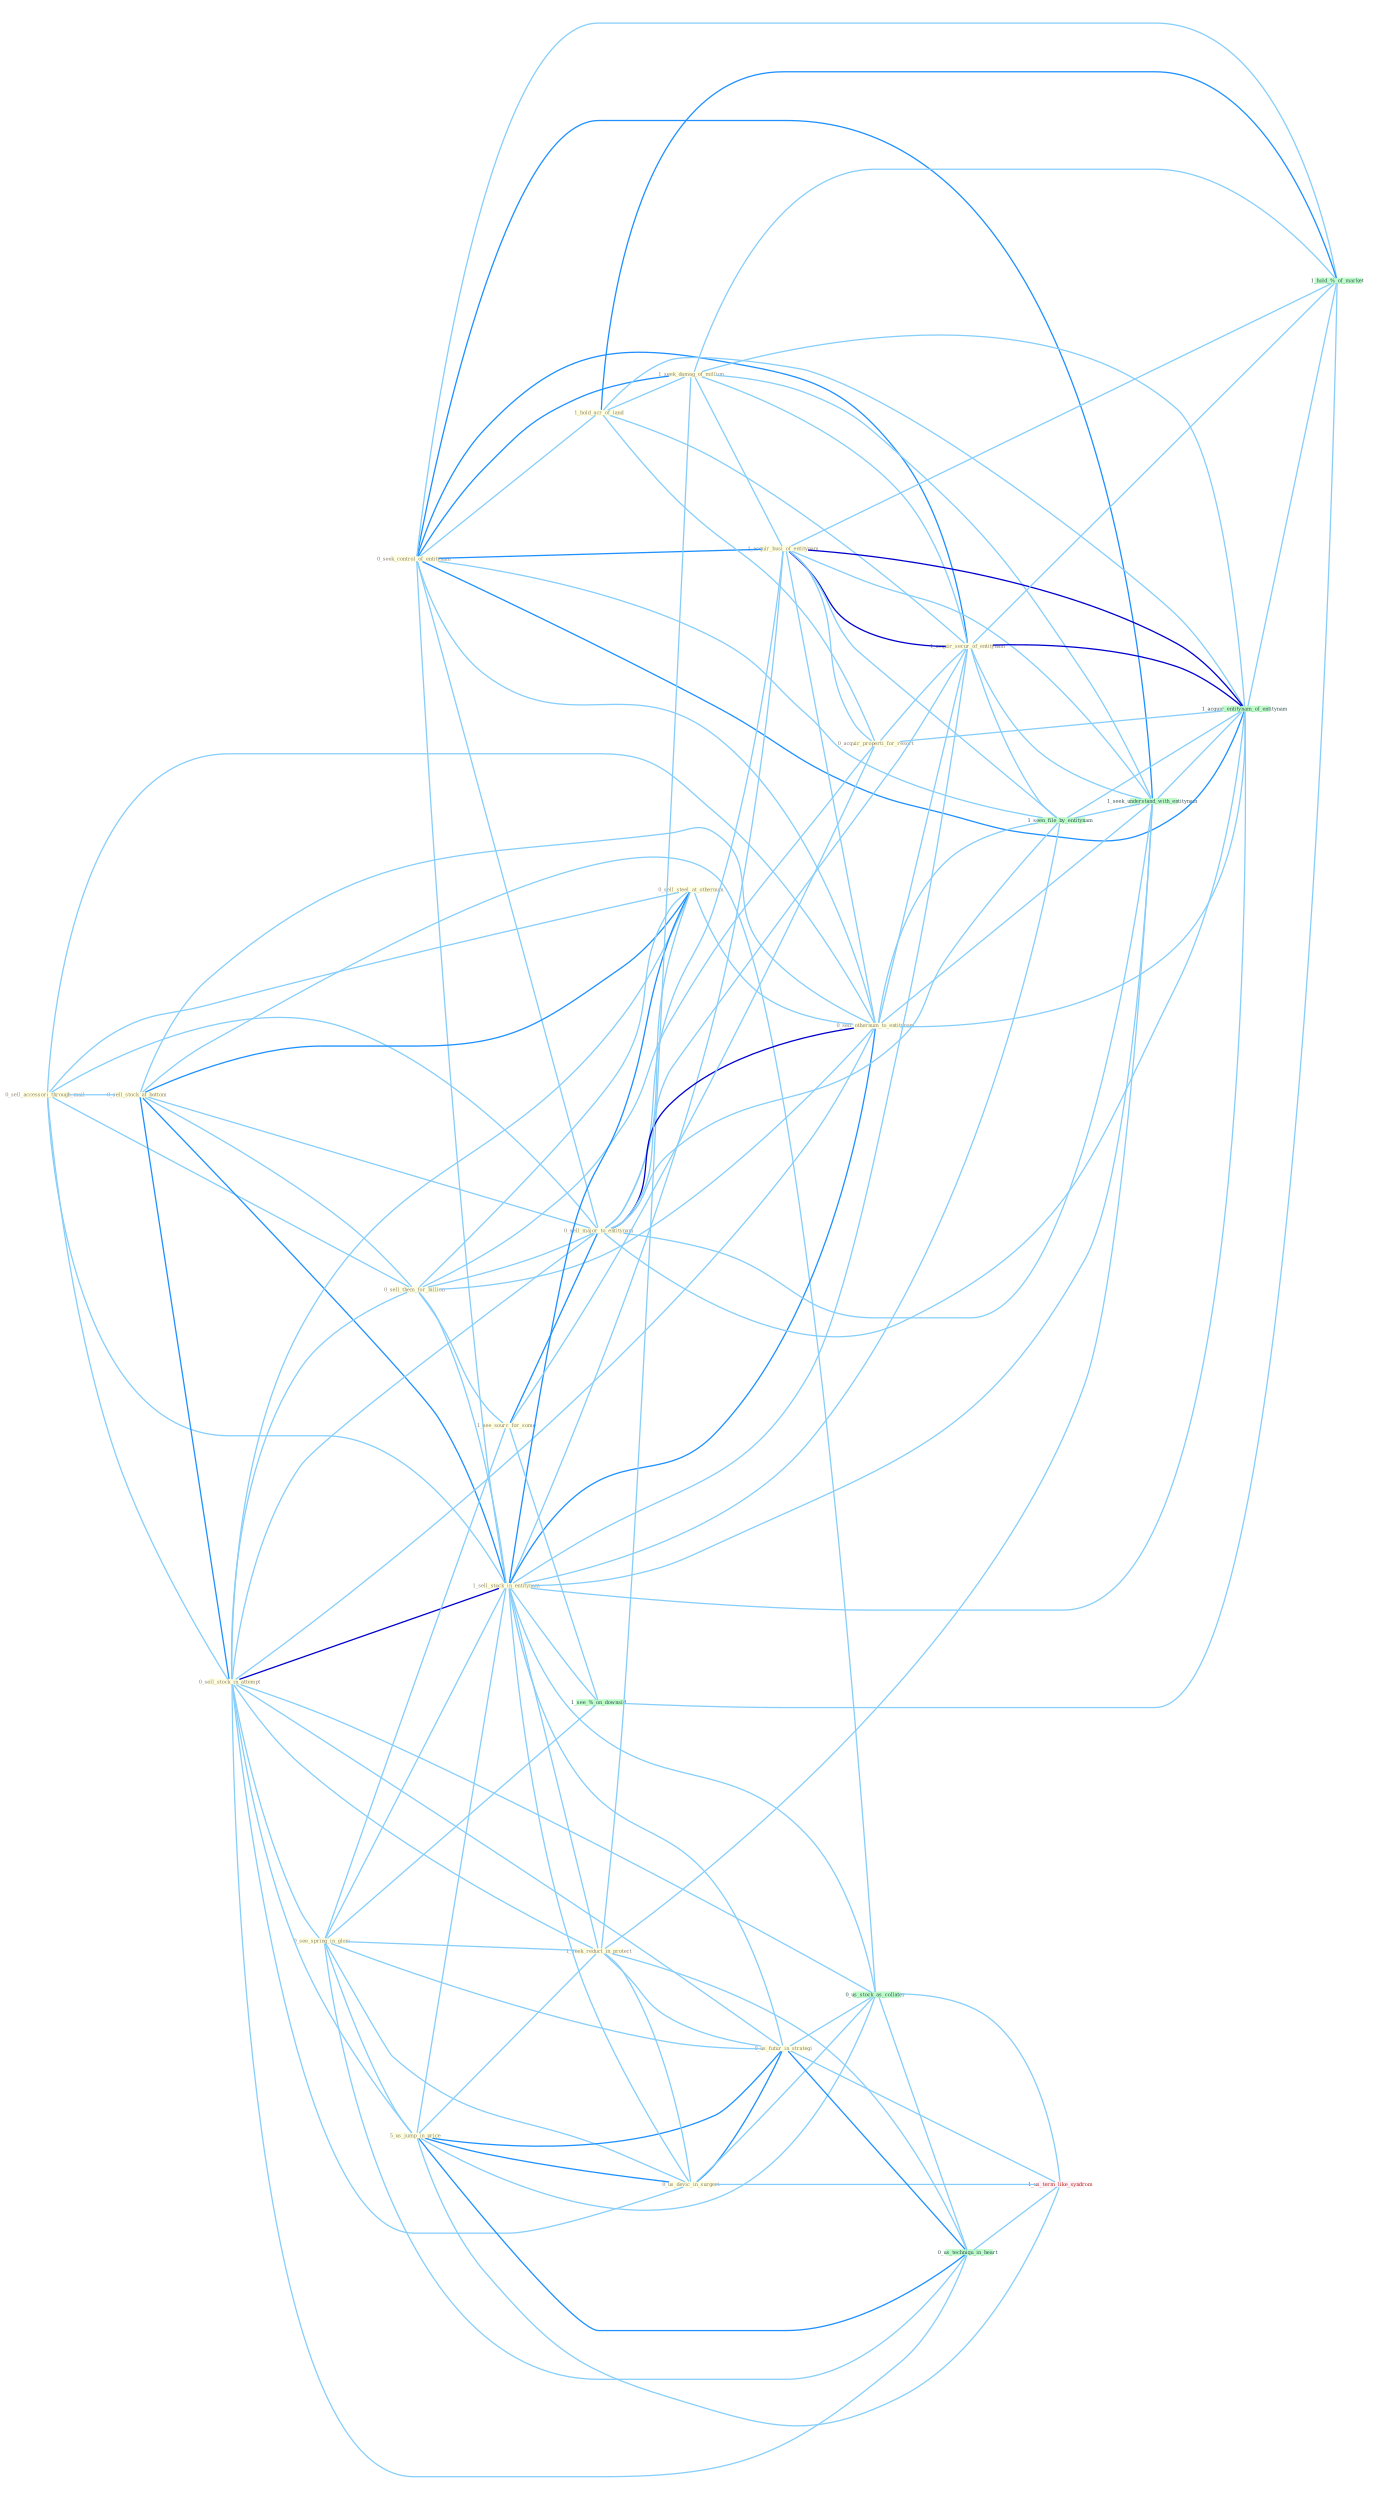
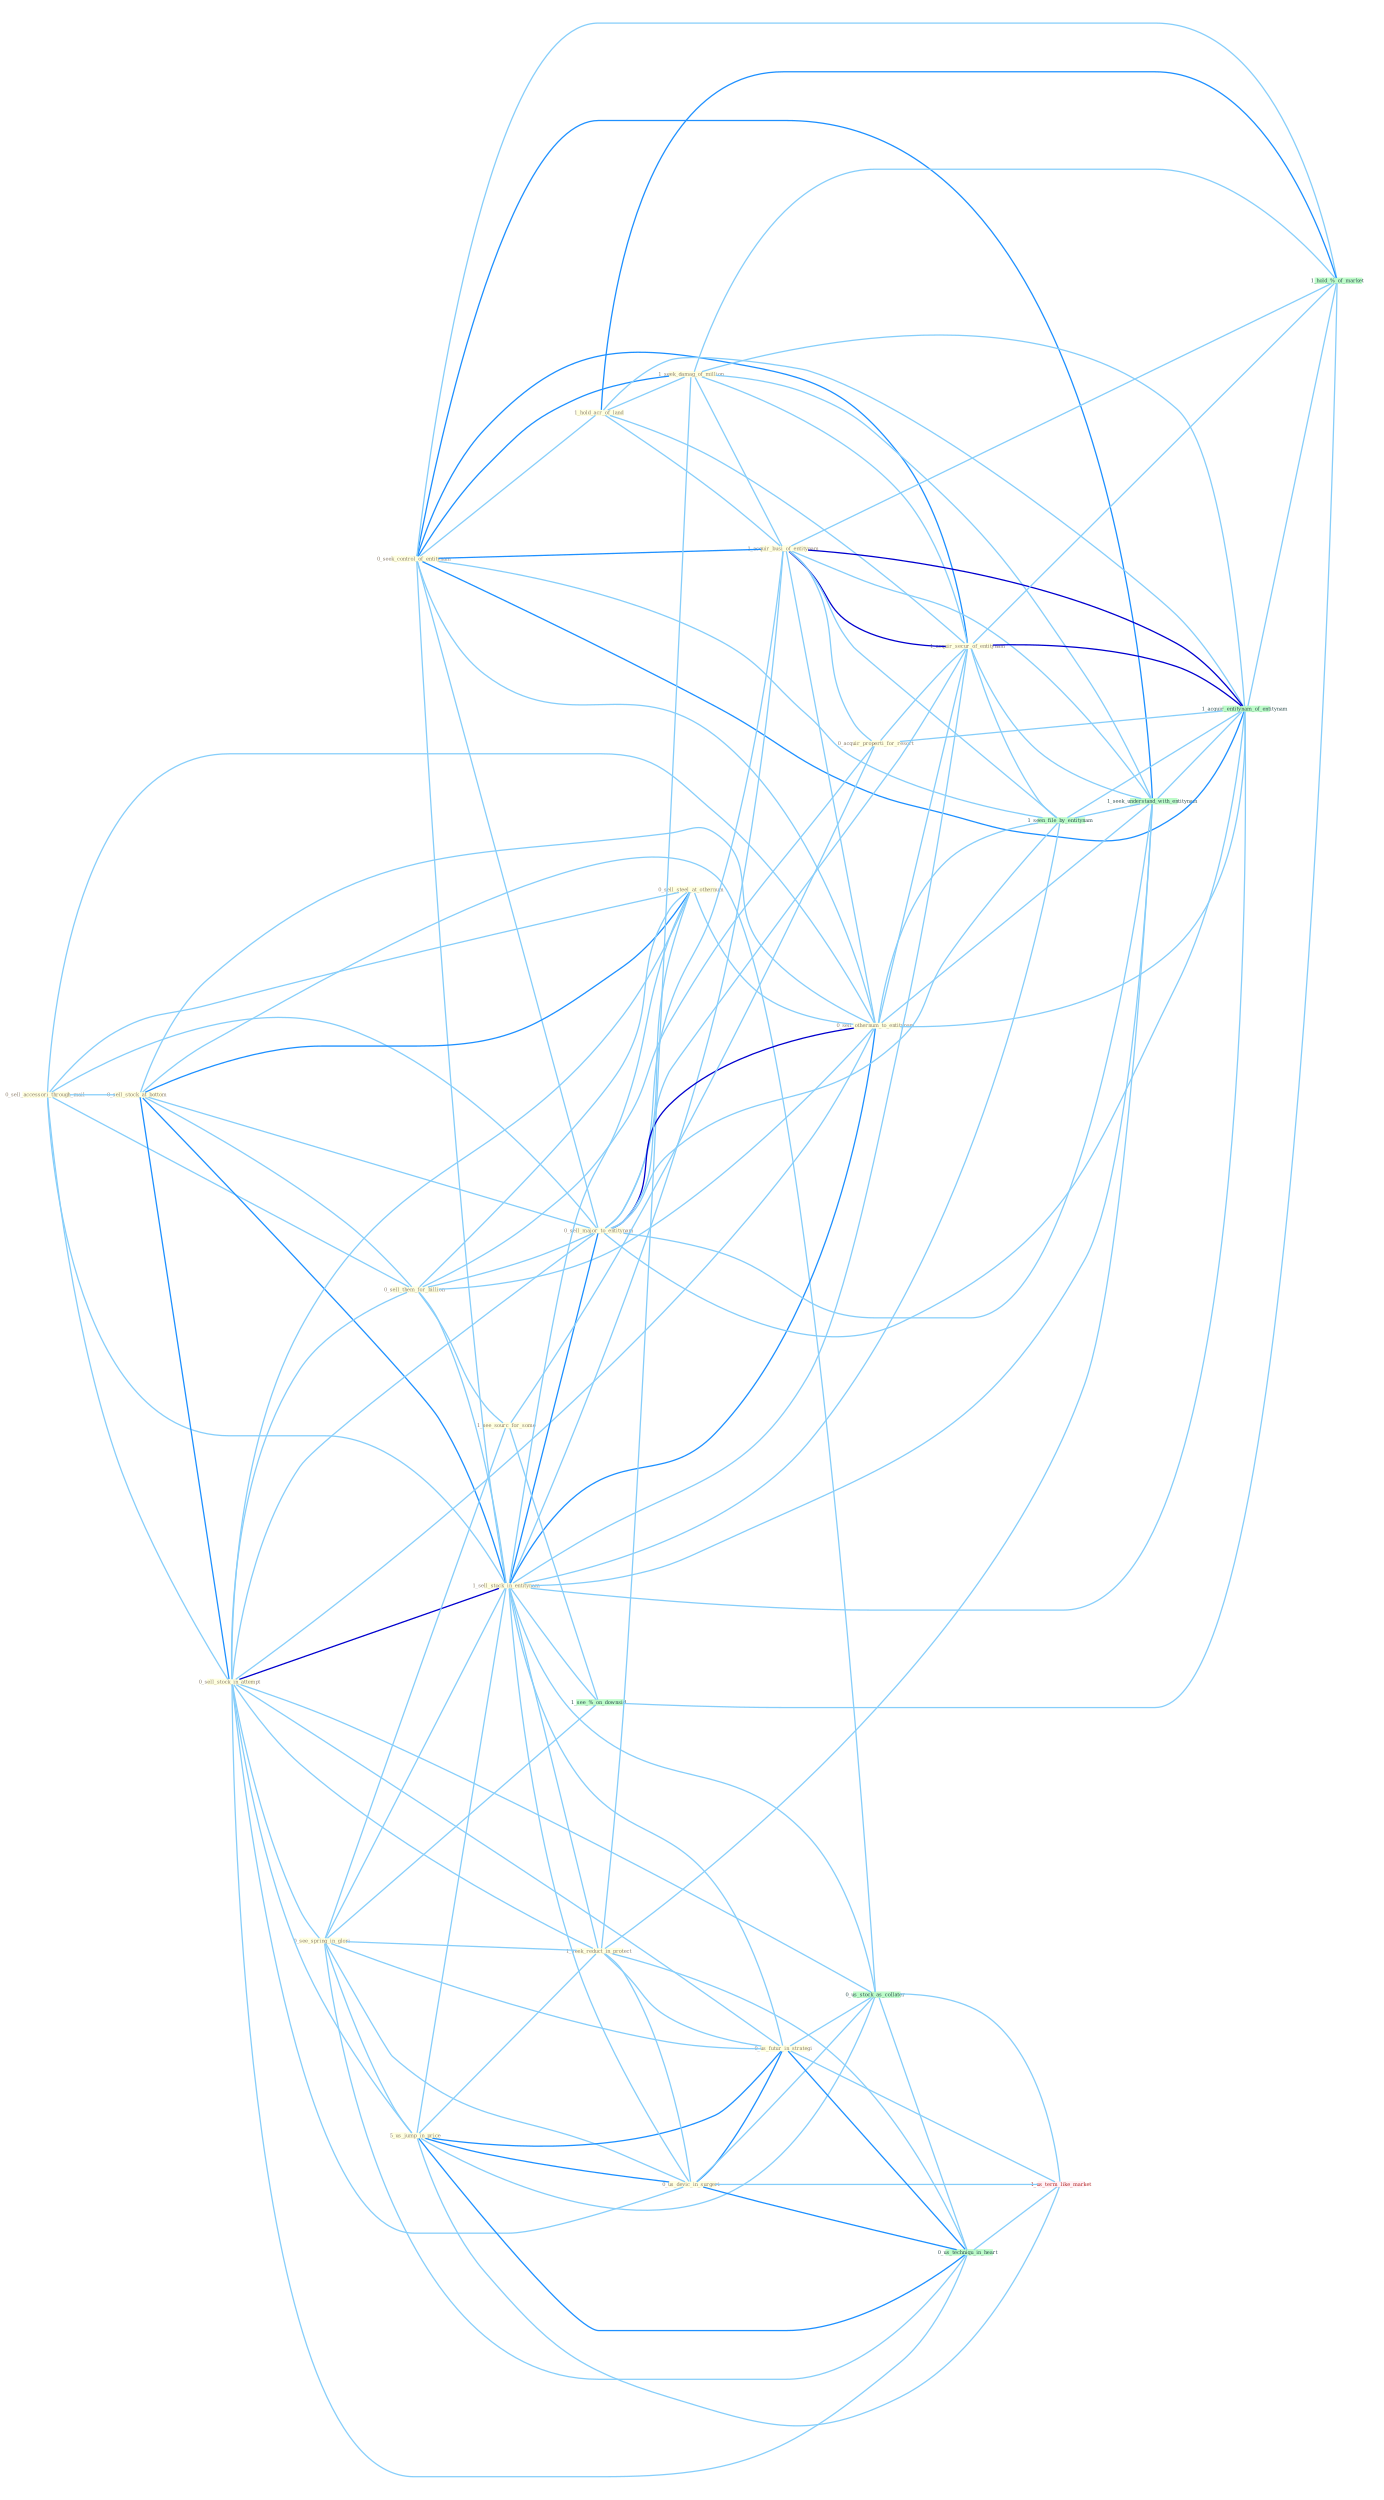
(756, 565) -> (695, 477)
(561, 1282) -> (561, 1282)
(565, 1305) -> (554, 1408)
(1061, 2184) -> (1061, 2184)
none -> (830, 2219)
